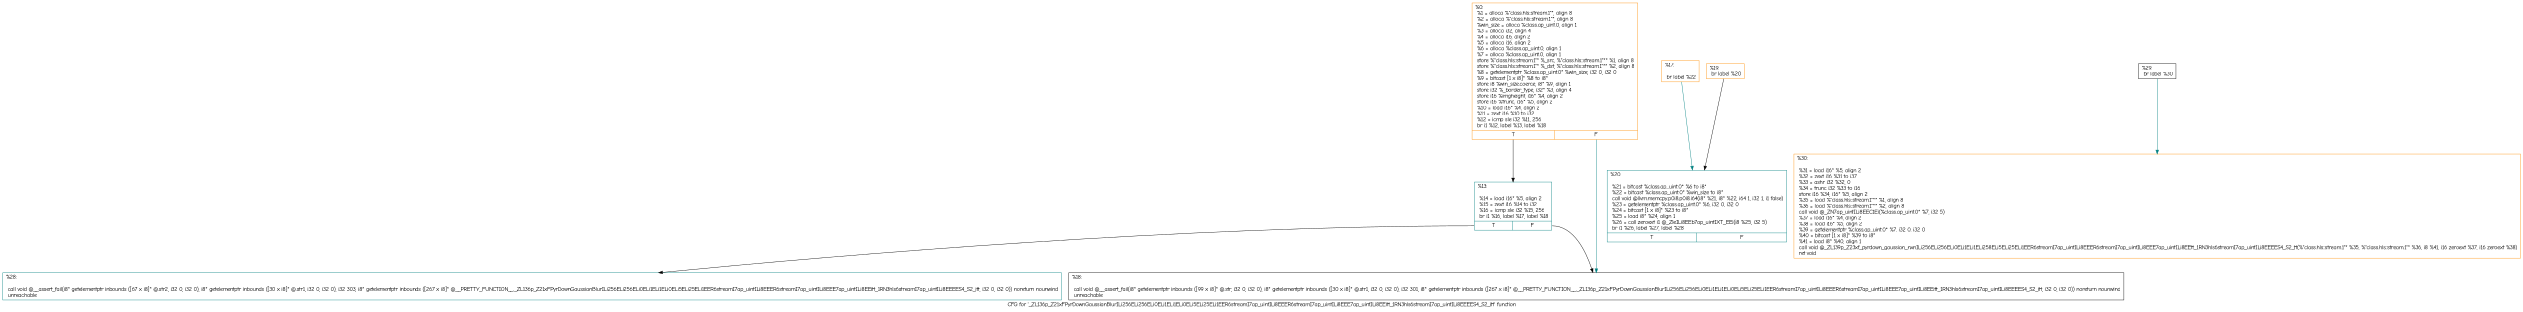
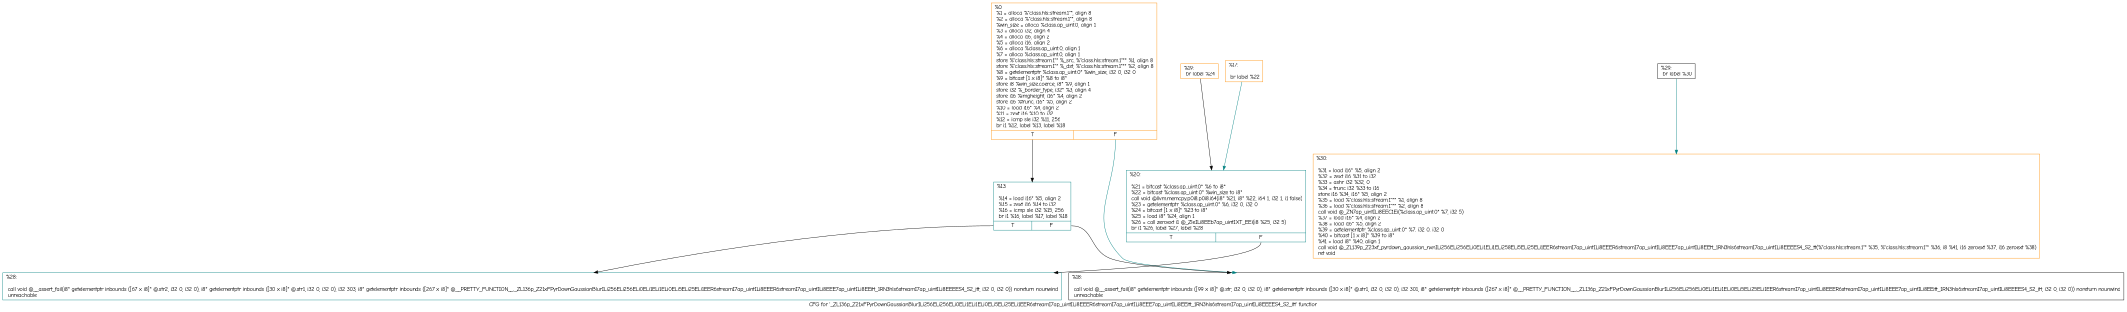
(1725, 74) -> (1200, 74)
(1827, 177) -> (1346, 177)
none -> (1167, 264)
